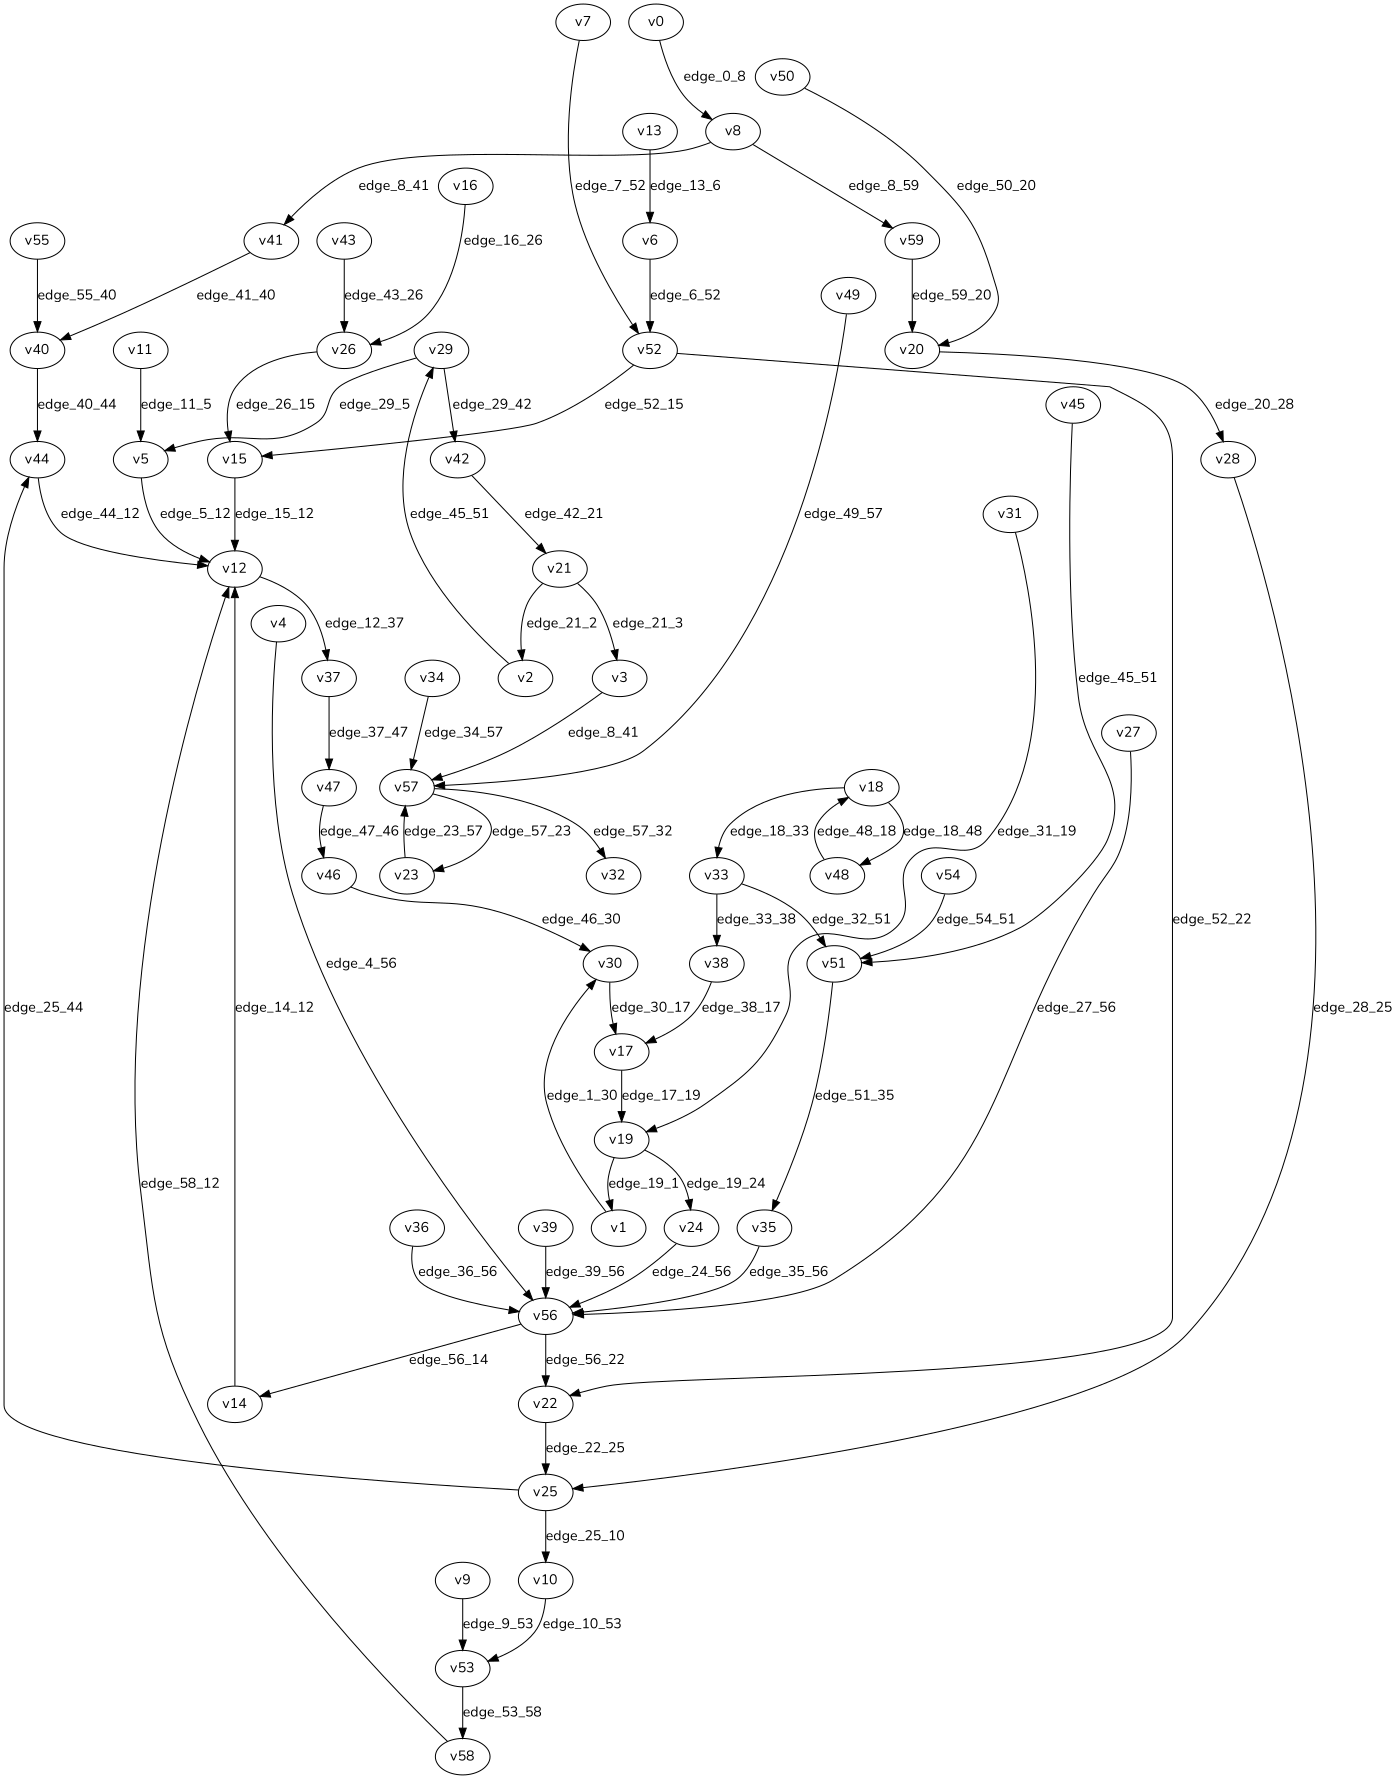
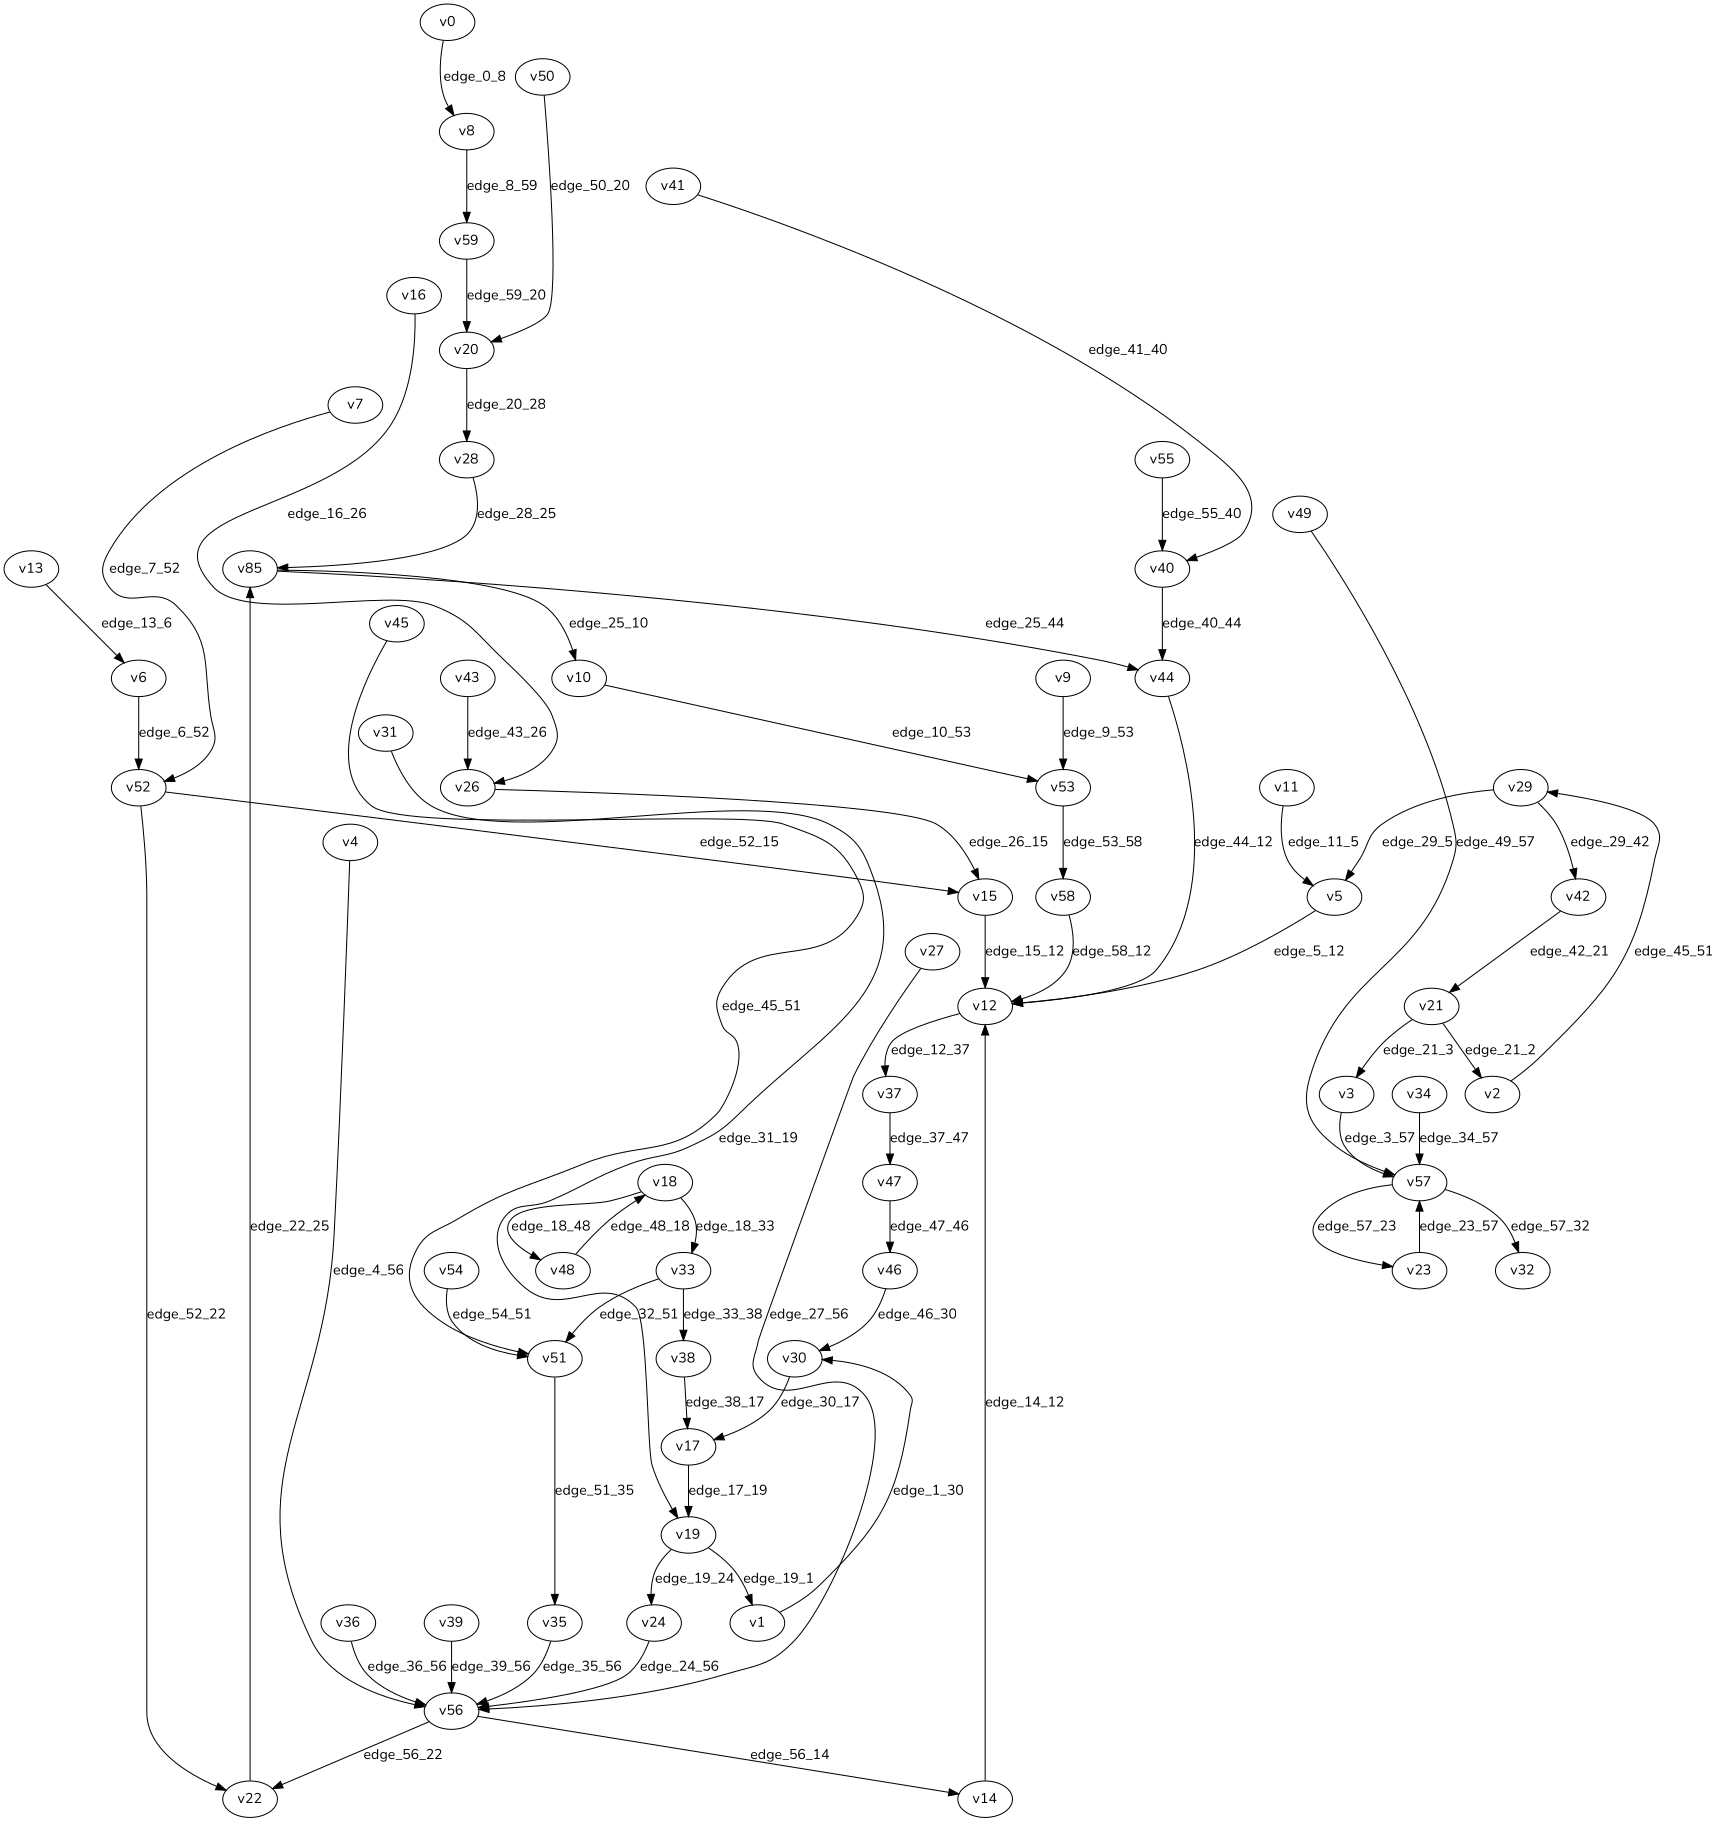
(493, 155) -> none
(603, 733) -> (1380, 1139)
(546, 1492) -> (250, 569)
